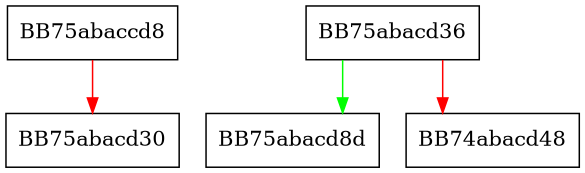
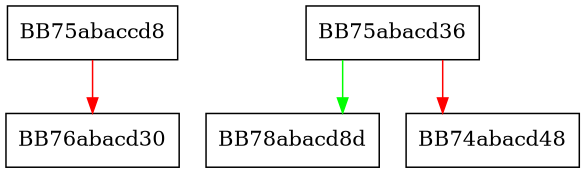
(93, 140) -> (93, 140)
(293, 140) -> (293, 140)
